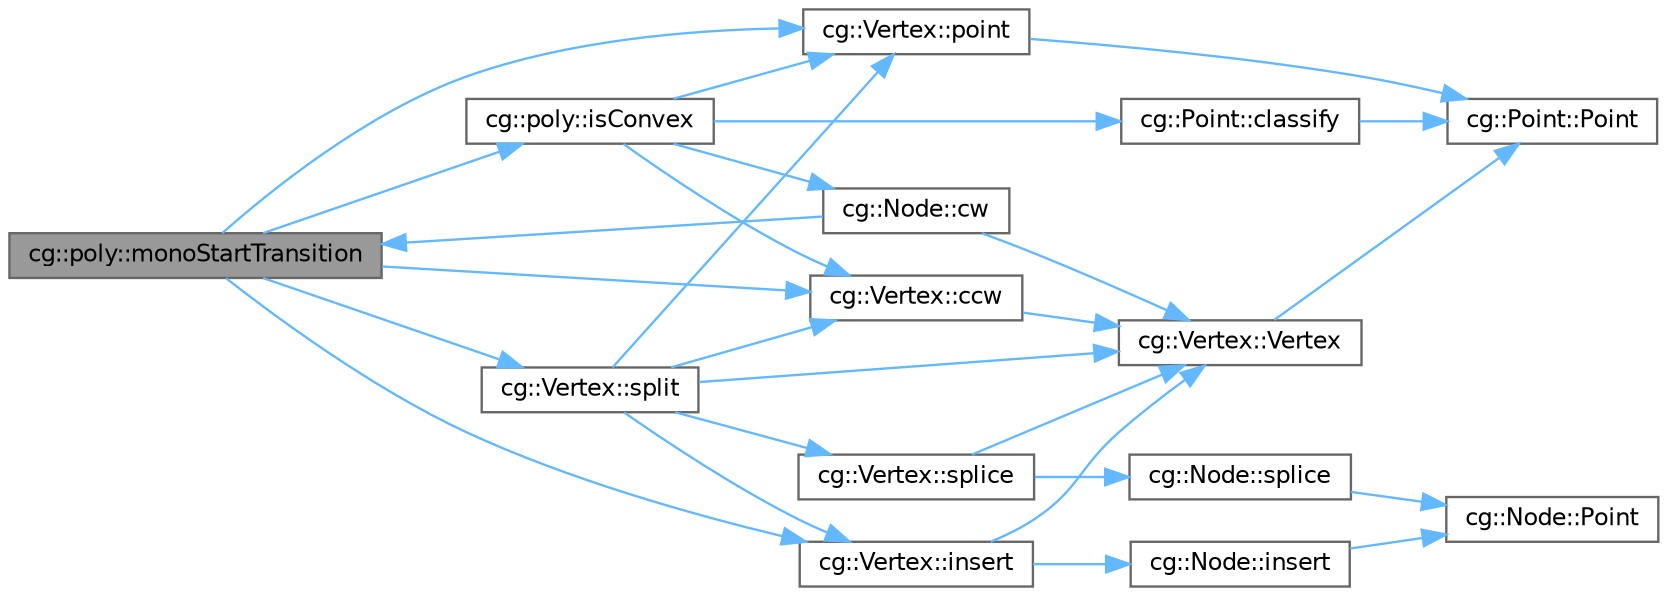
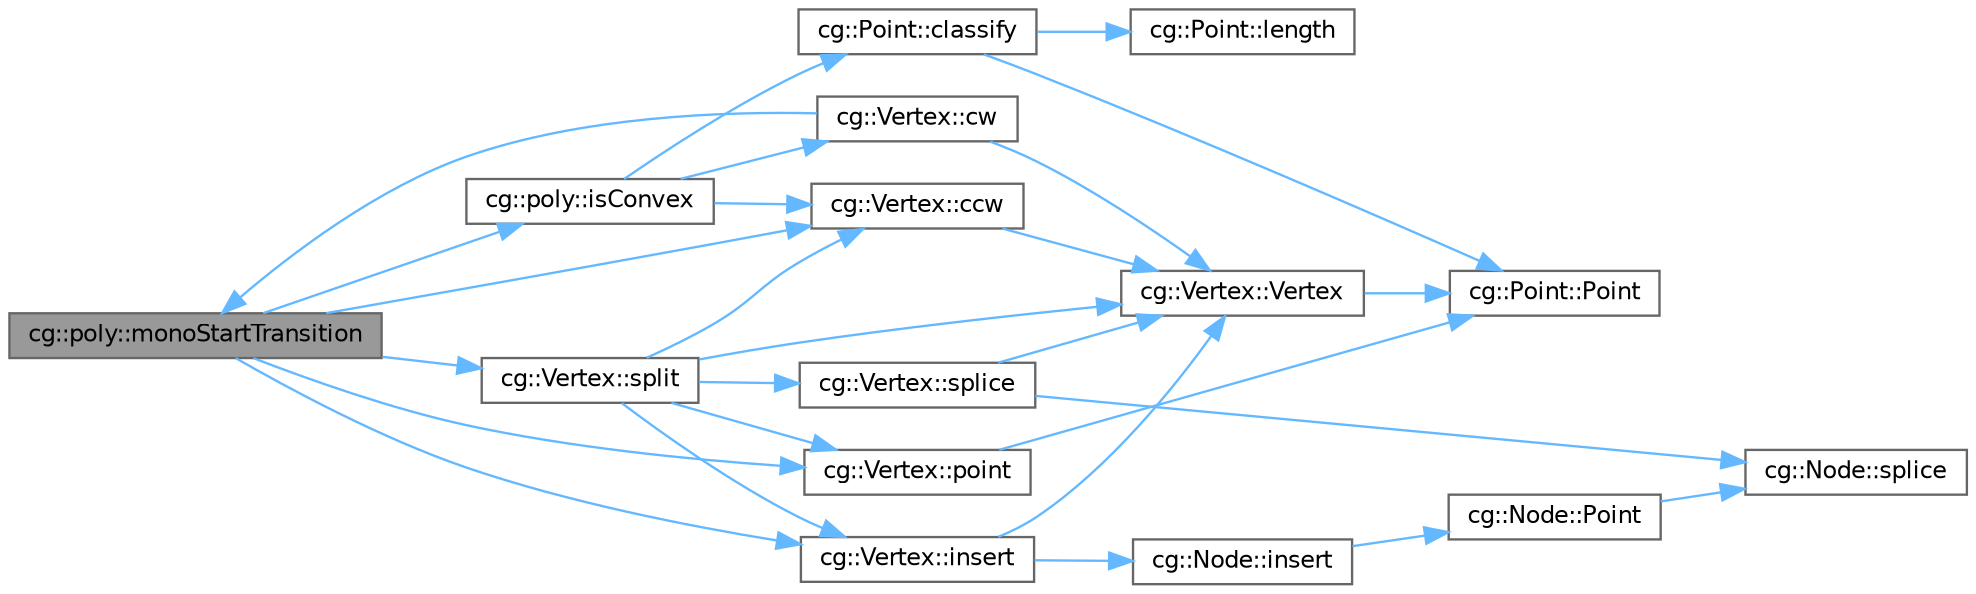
none -> (1243, 32)
(742, 80) -> none
(916, 211) -> (917, 119)
(1387, 497) -> (1691, 497)
